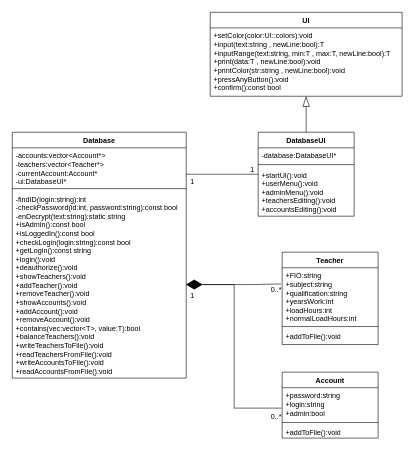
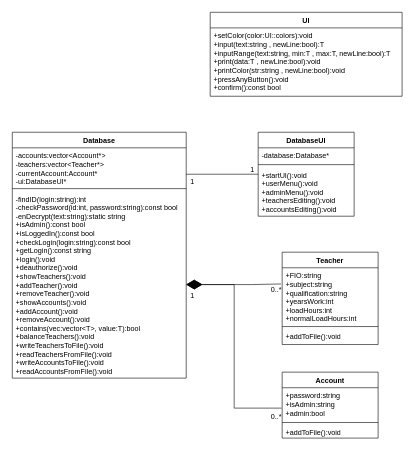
(306, 120) -> none
(303, 156) -> (299, 156)
(316, 405) -> (316, 405)
